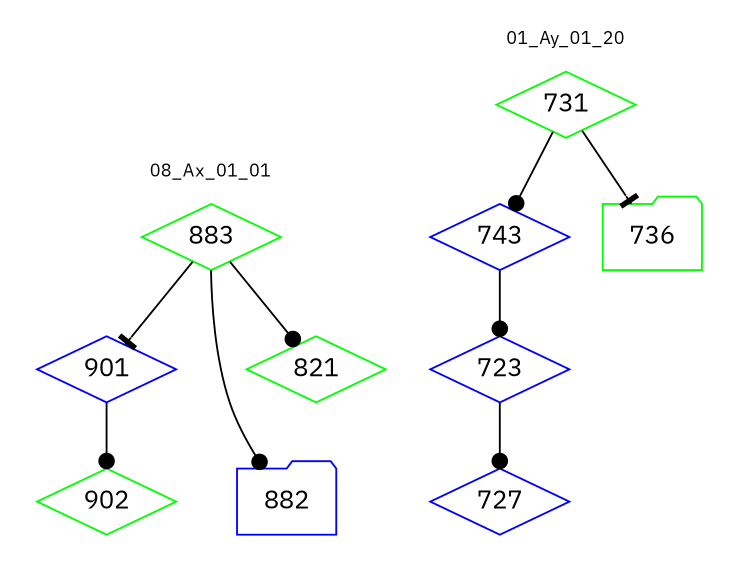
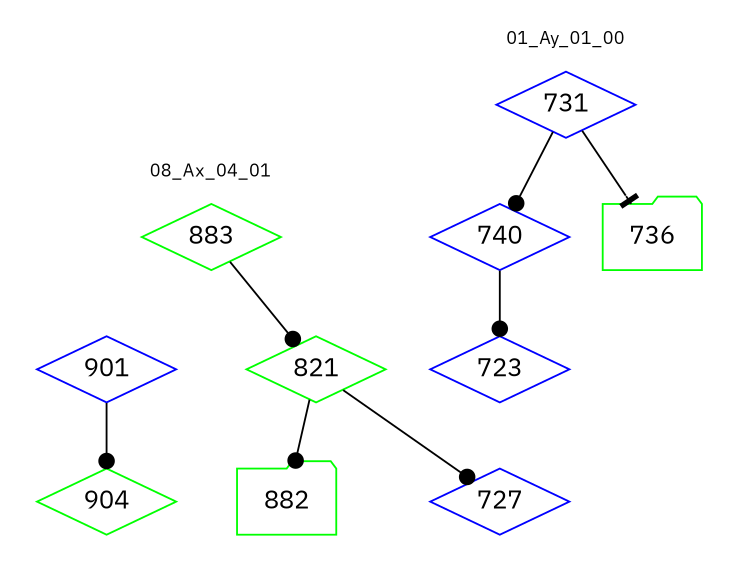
(566, 40) -> (566, 40)
(566, 105) -> (566, 105)
(211, 172) -> (211, 172)
(500, 237) -> (500, 237)
(162, 300) -> none
(220, 366) -> (303, 426)
(500, 428) -> (387, 421)
(107, 502) -> (107, 502)
(287, 502) -> (287, 502)
